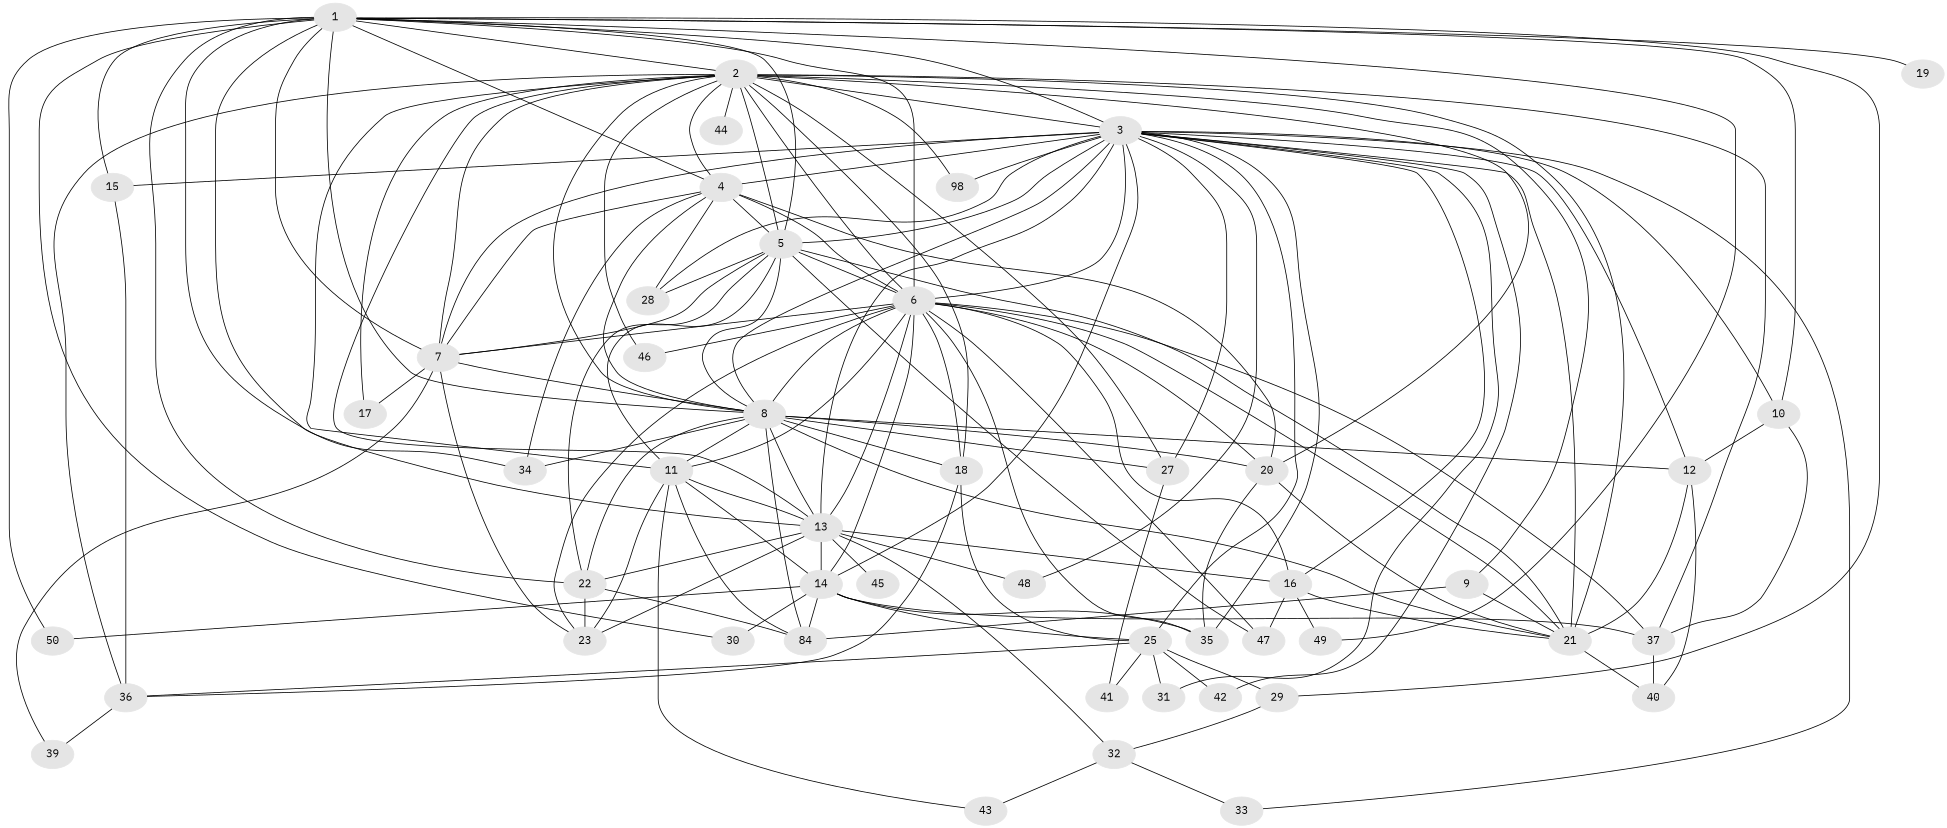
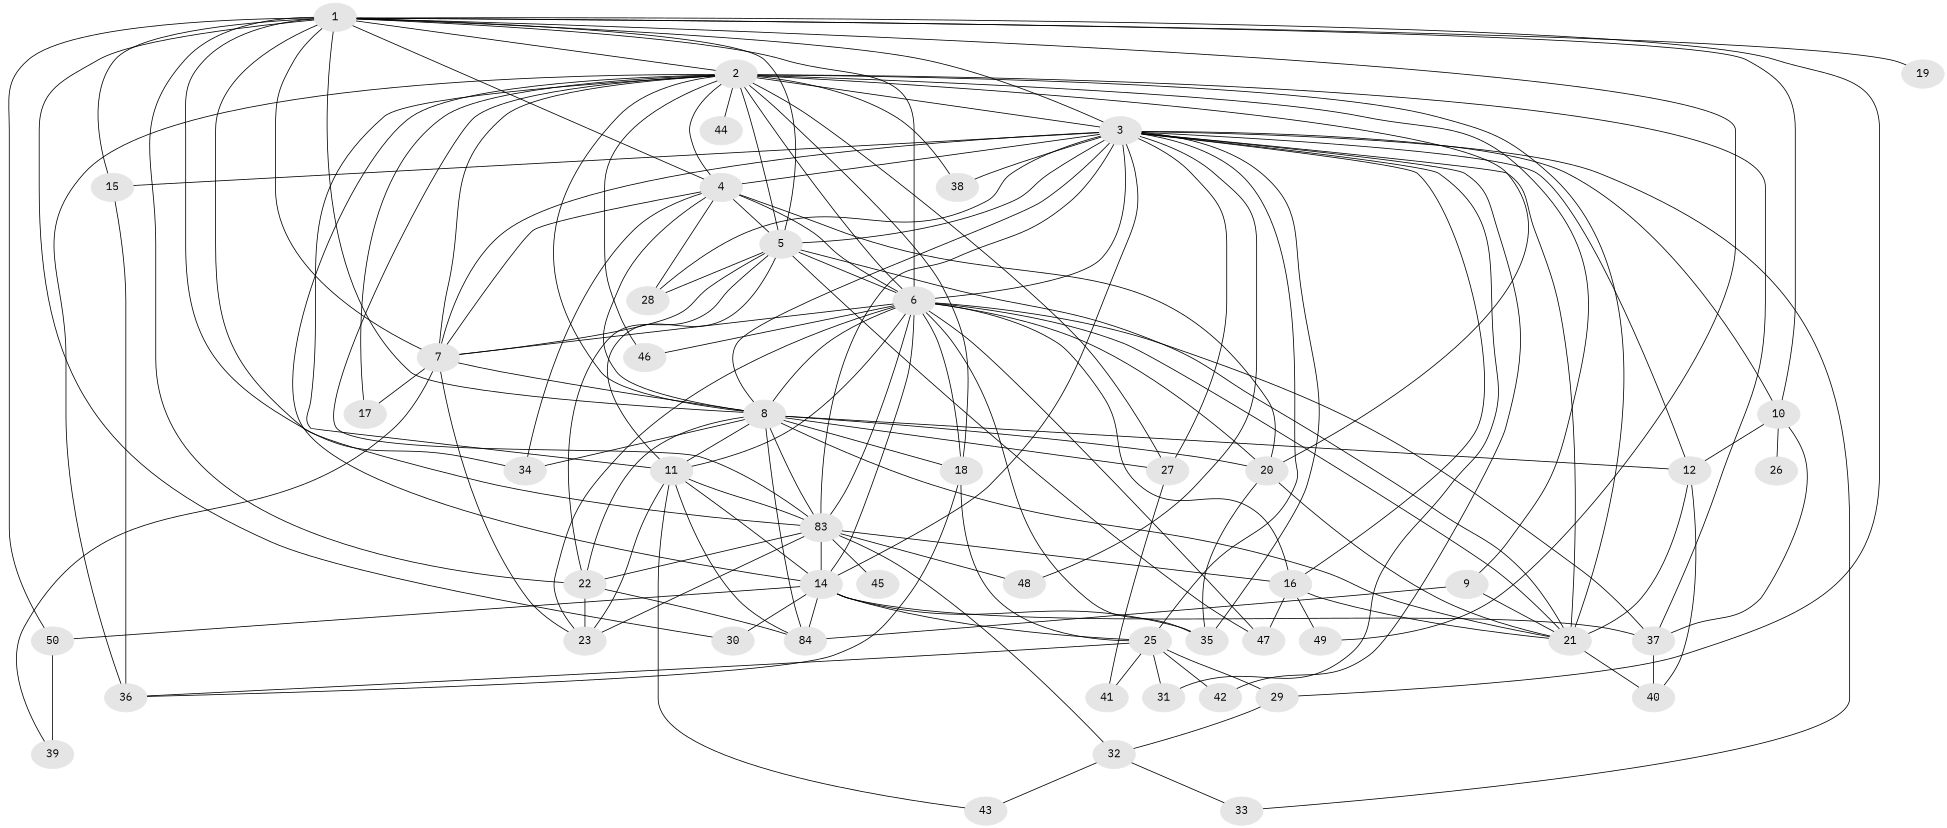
(957, 187) -> (957, 187)
(723, 331) -> none
none -> (294, 366)
none -> (1776, 471)
(821, 528) -> (821, 528)
(89, 726) -> (53, 698)
